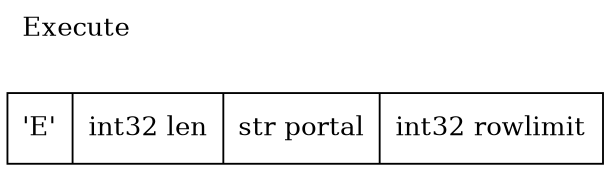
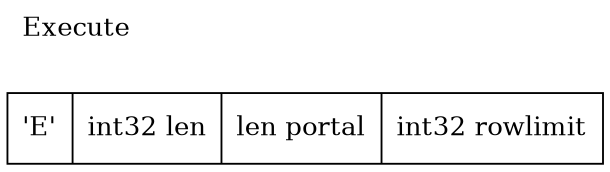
(302, 127) -> (302, 127)
